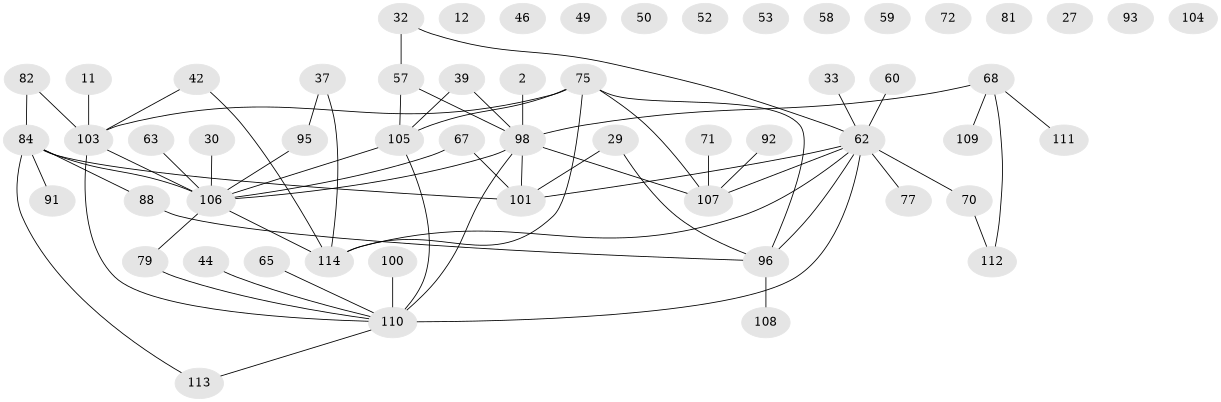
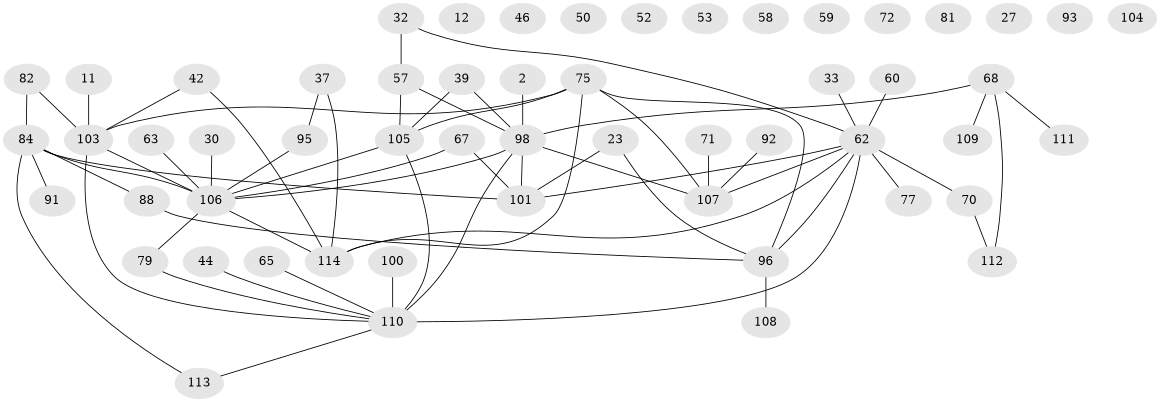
(584, 19) -> none
(616, 140) -> (616, 140)
